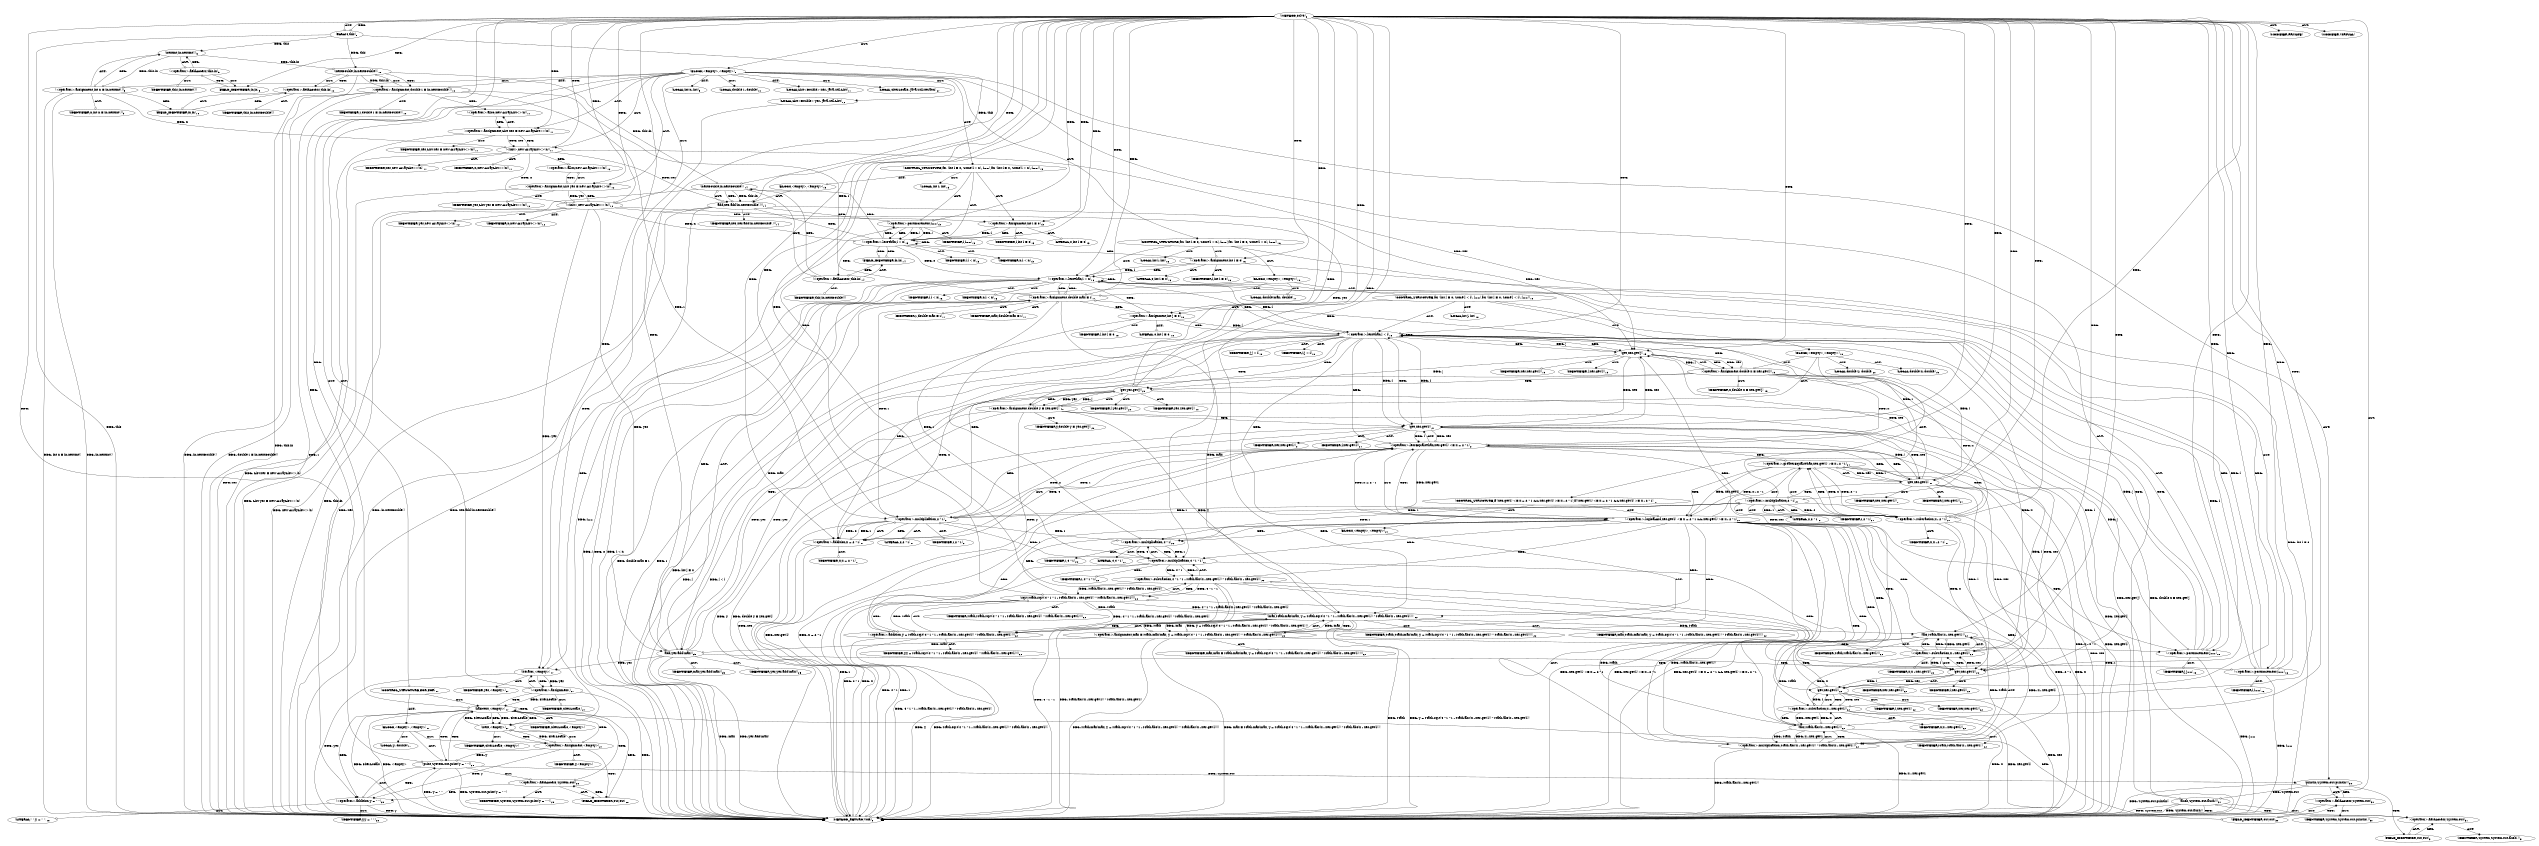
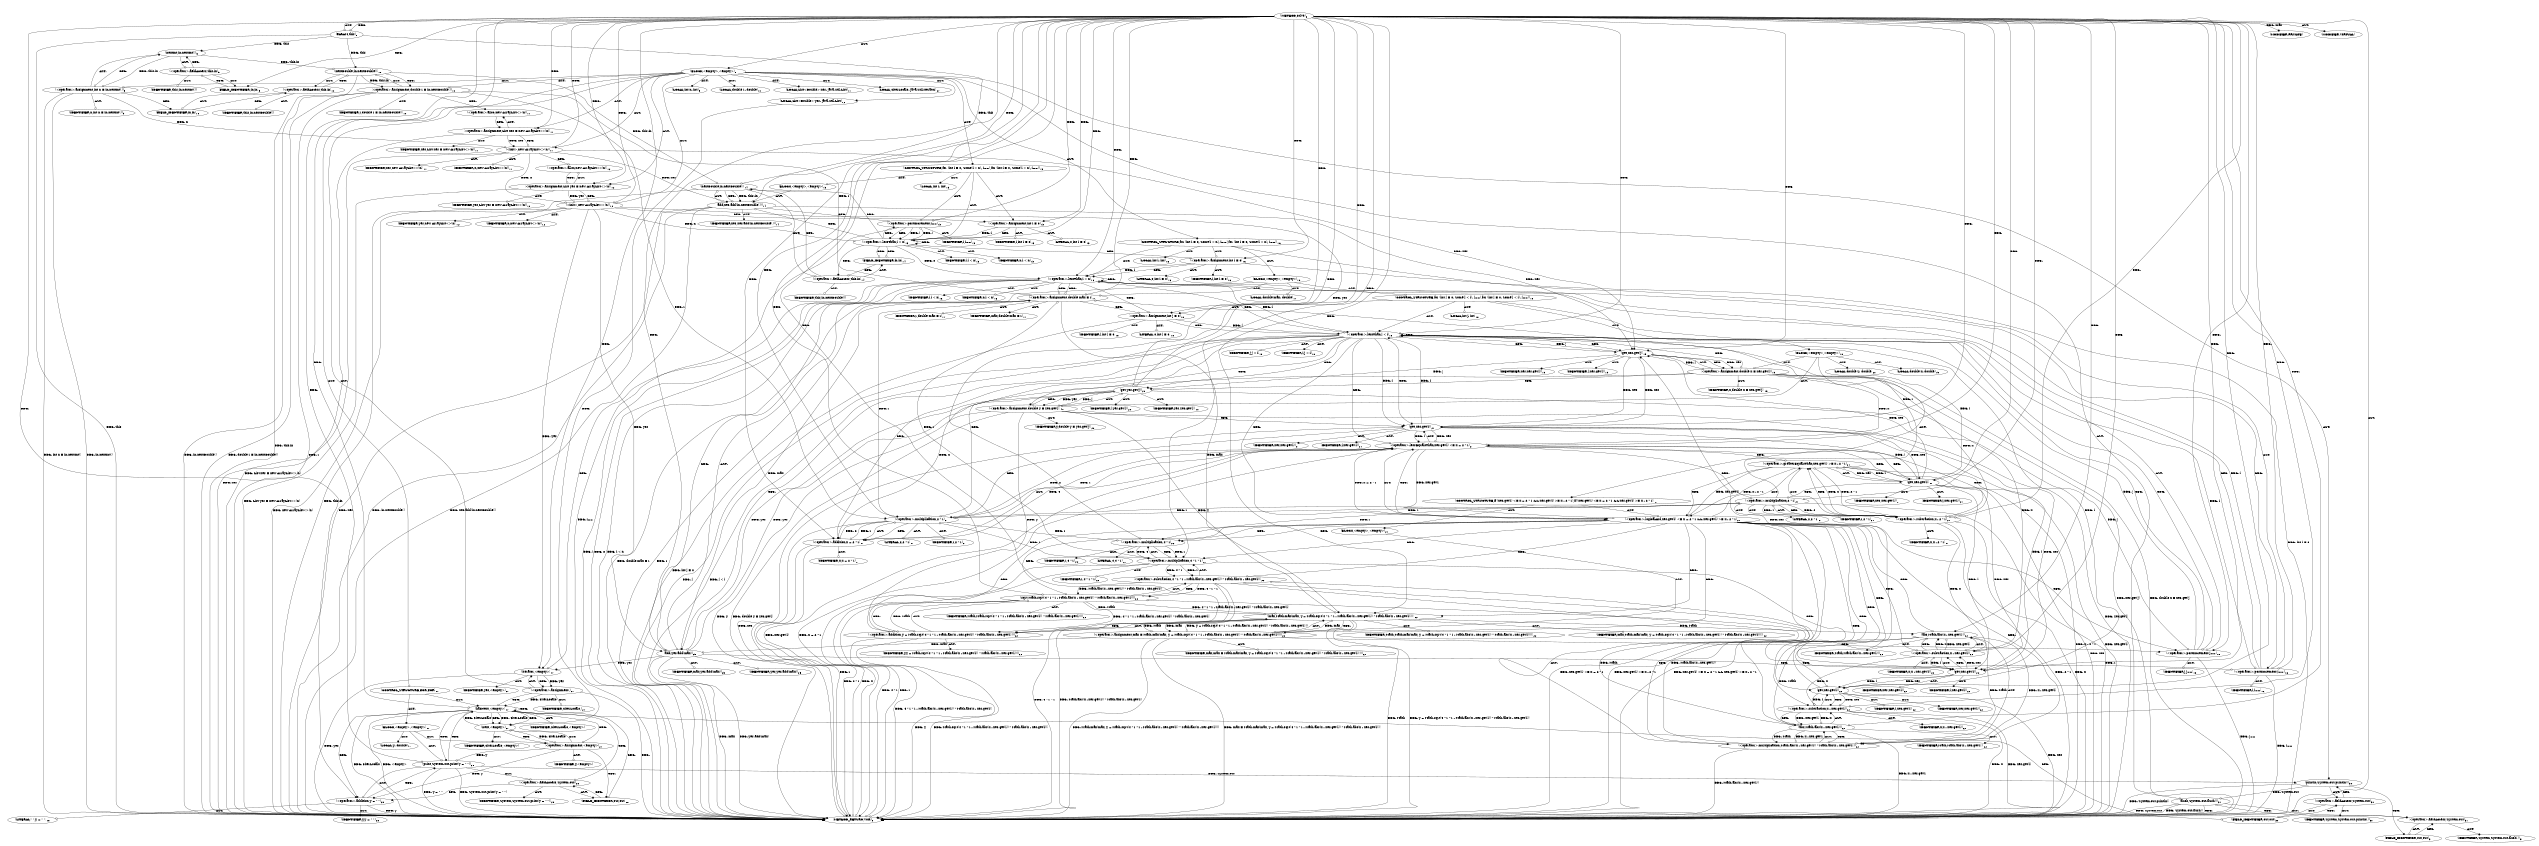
(2274, 25) -> (2274, 25)
(1581, 362) -> (1581, 362)
(1138, 570) -> (1138, 570)
